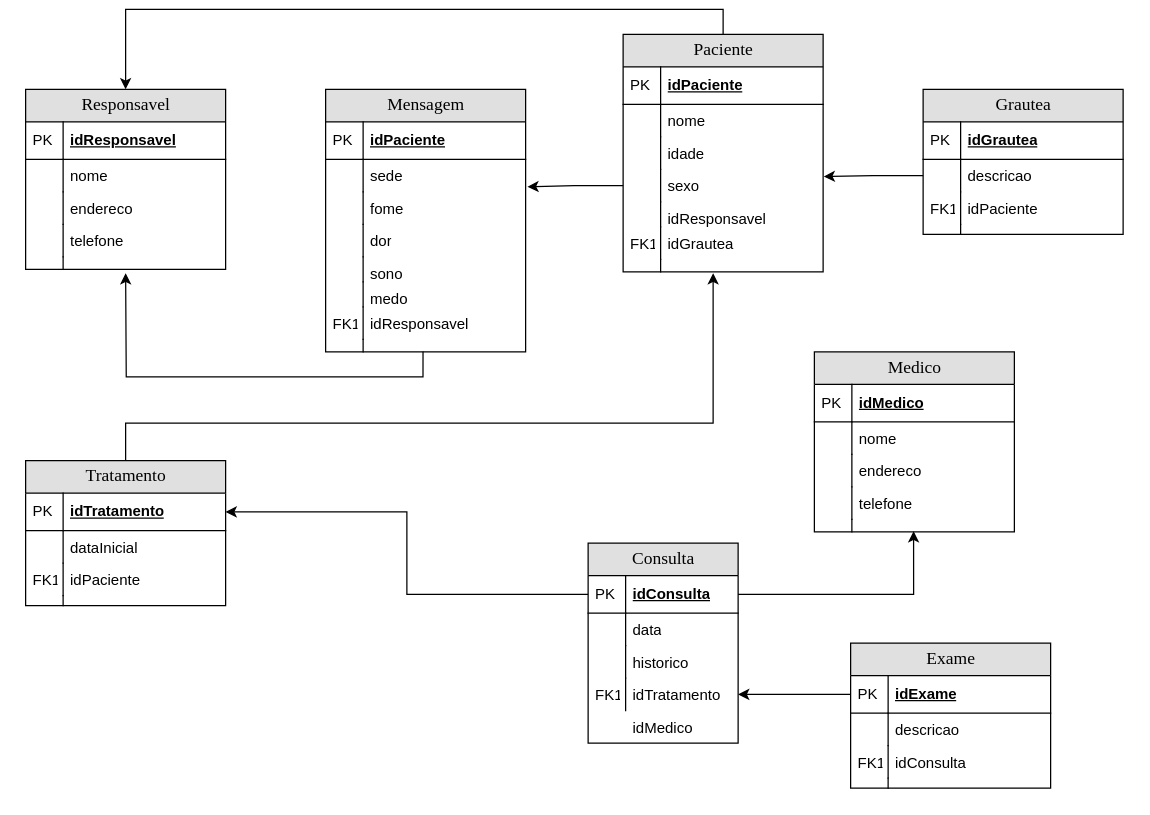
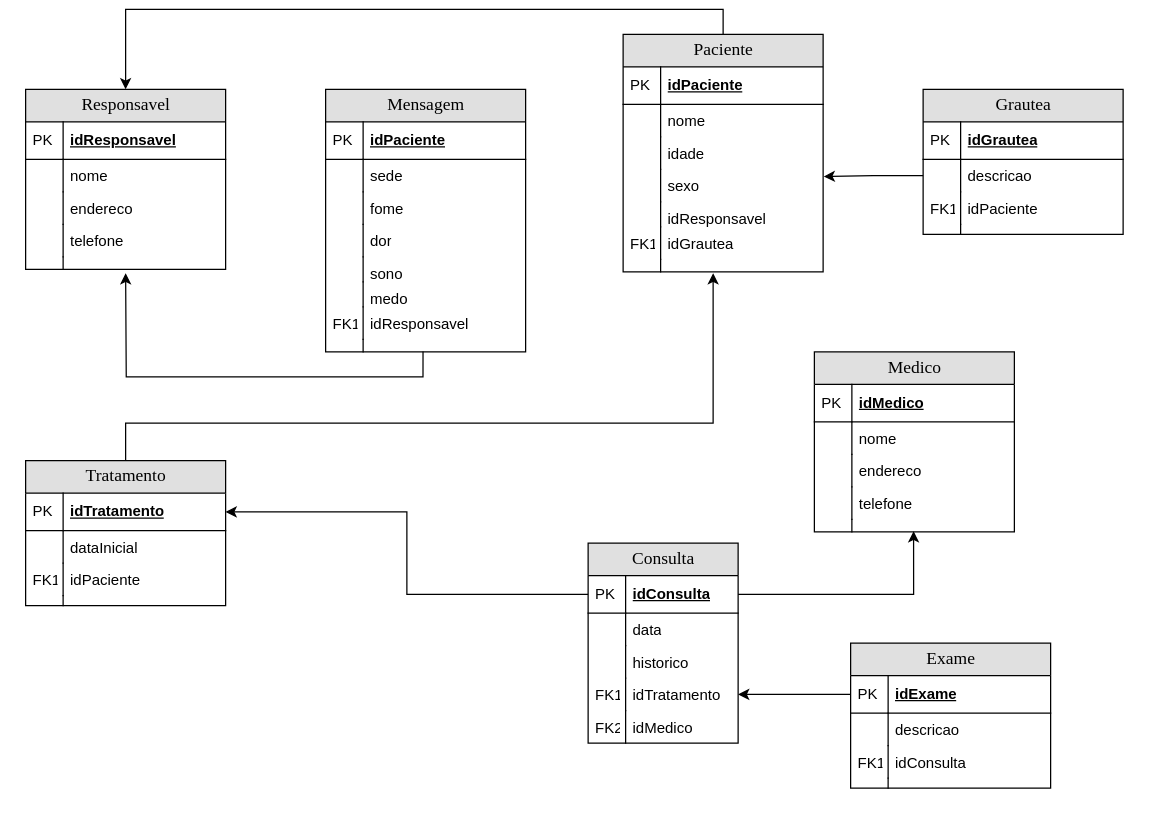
(579, 186) -> none
none -> (607, 727)
